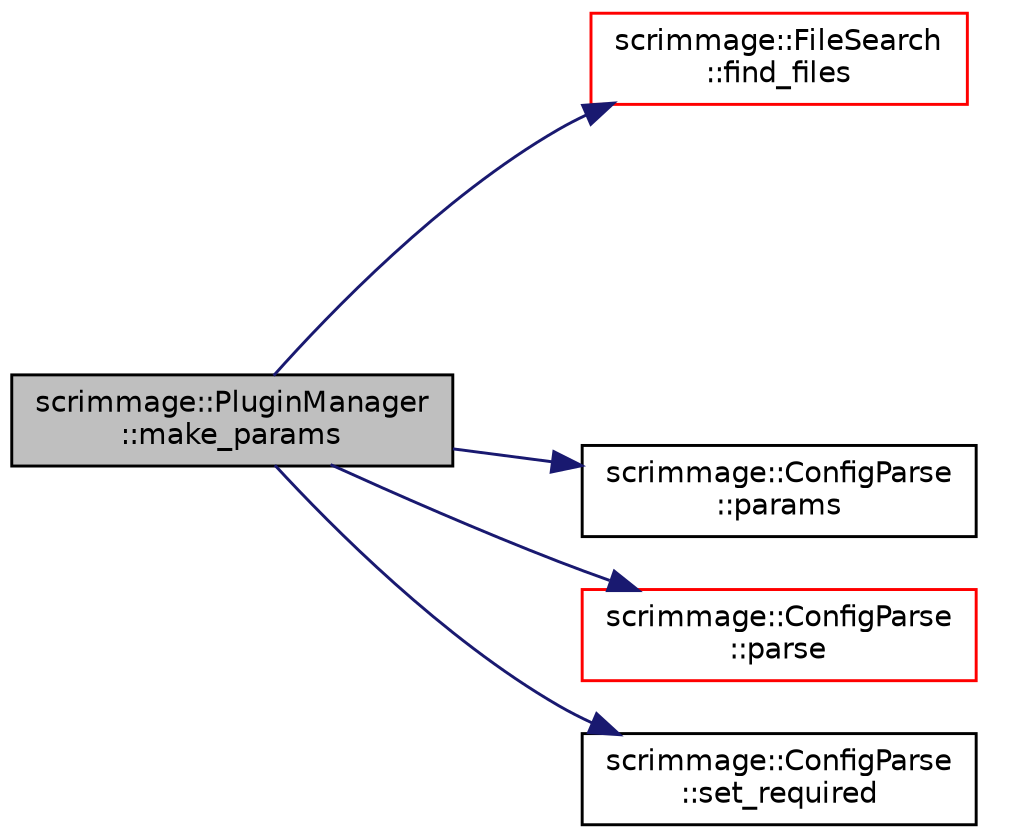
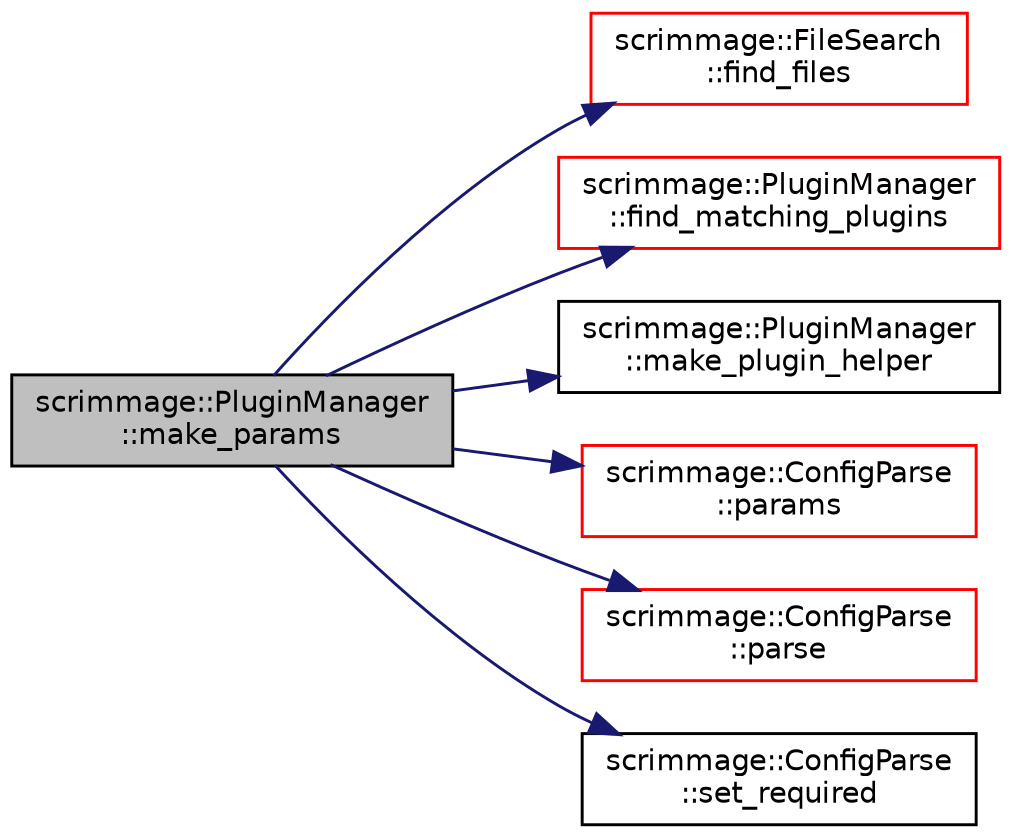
none -> (779, 203)
none -> (779, 347)
(779, 491) -> (779, 491)
